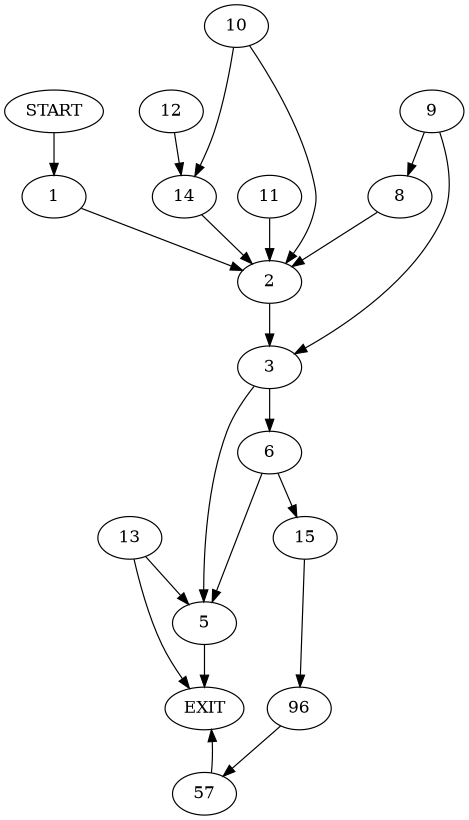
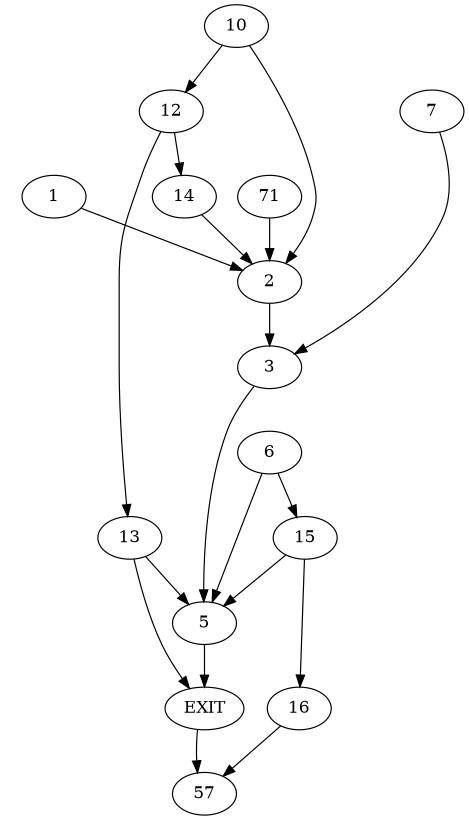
(221, 108) -> (208, 64)
(54, 111) -> none
(432, 111) -> (432, 111)
(270, 197) -> (270, 197)
(400, 197) -> none
none -> (119, 315)
(270, 404) -> none
none -> (259, 577)
(299, 708) -> (299, 708)
(212, 757) -> (197, 745)
